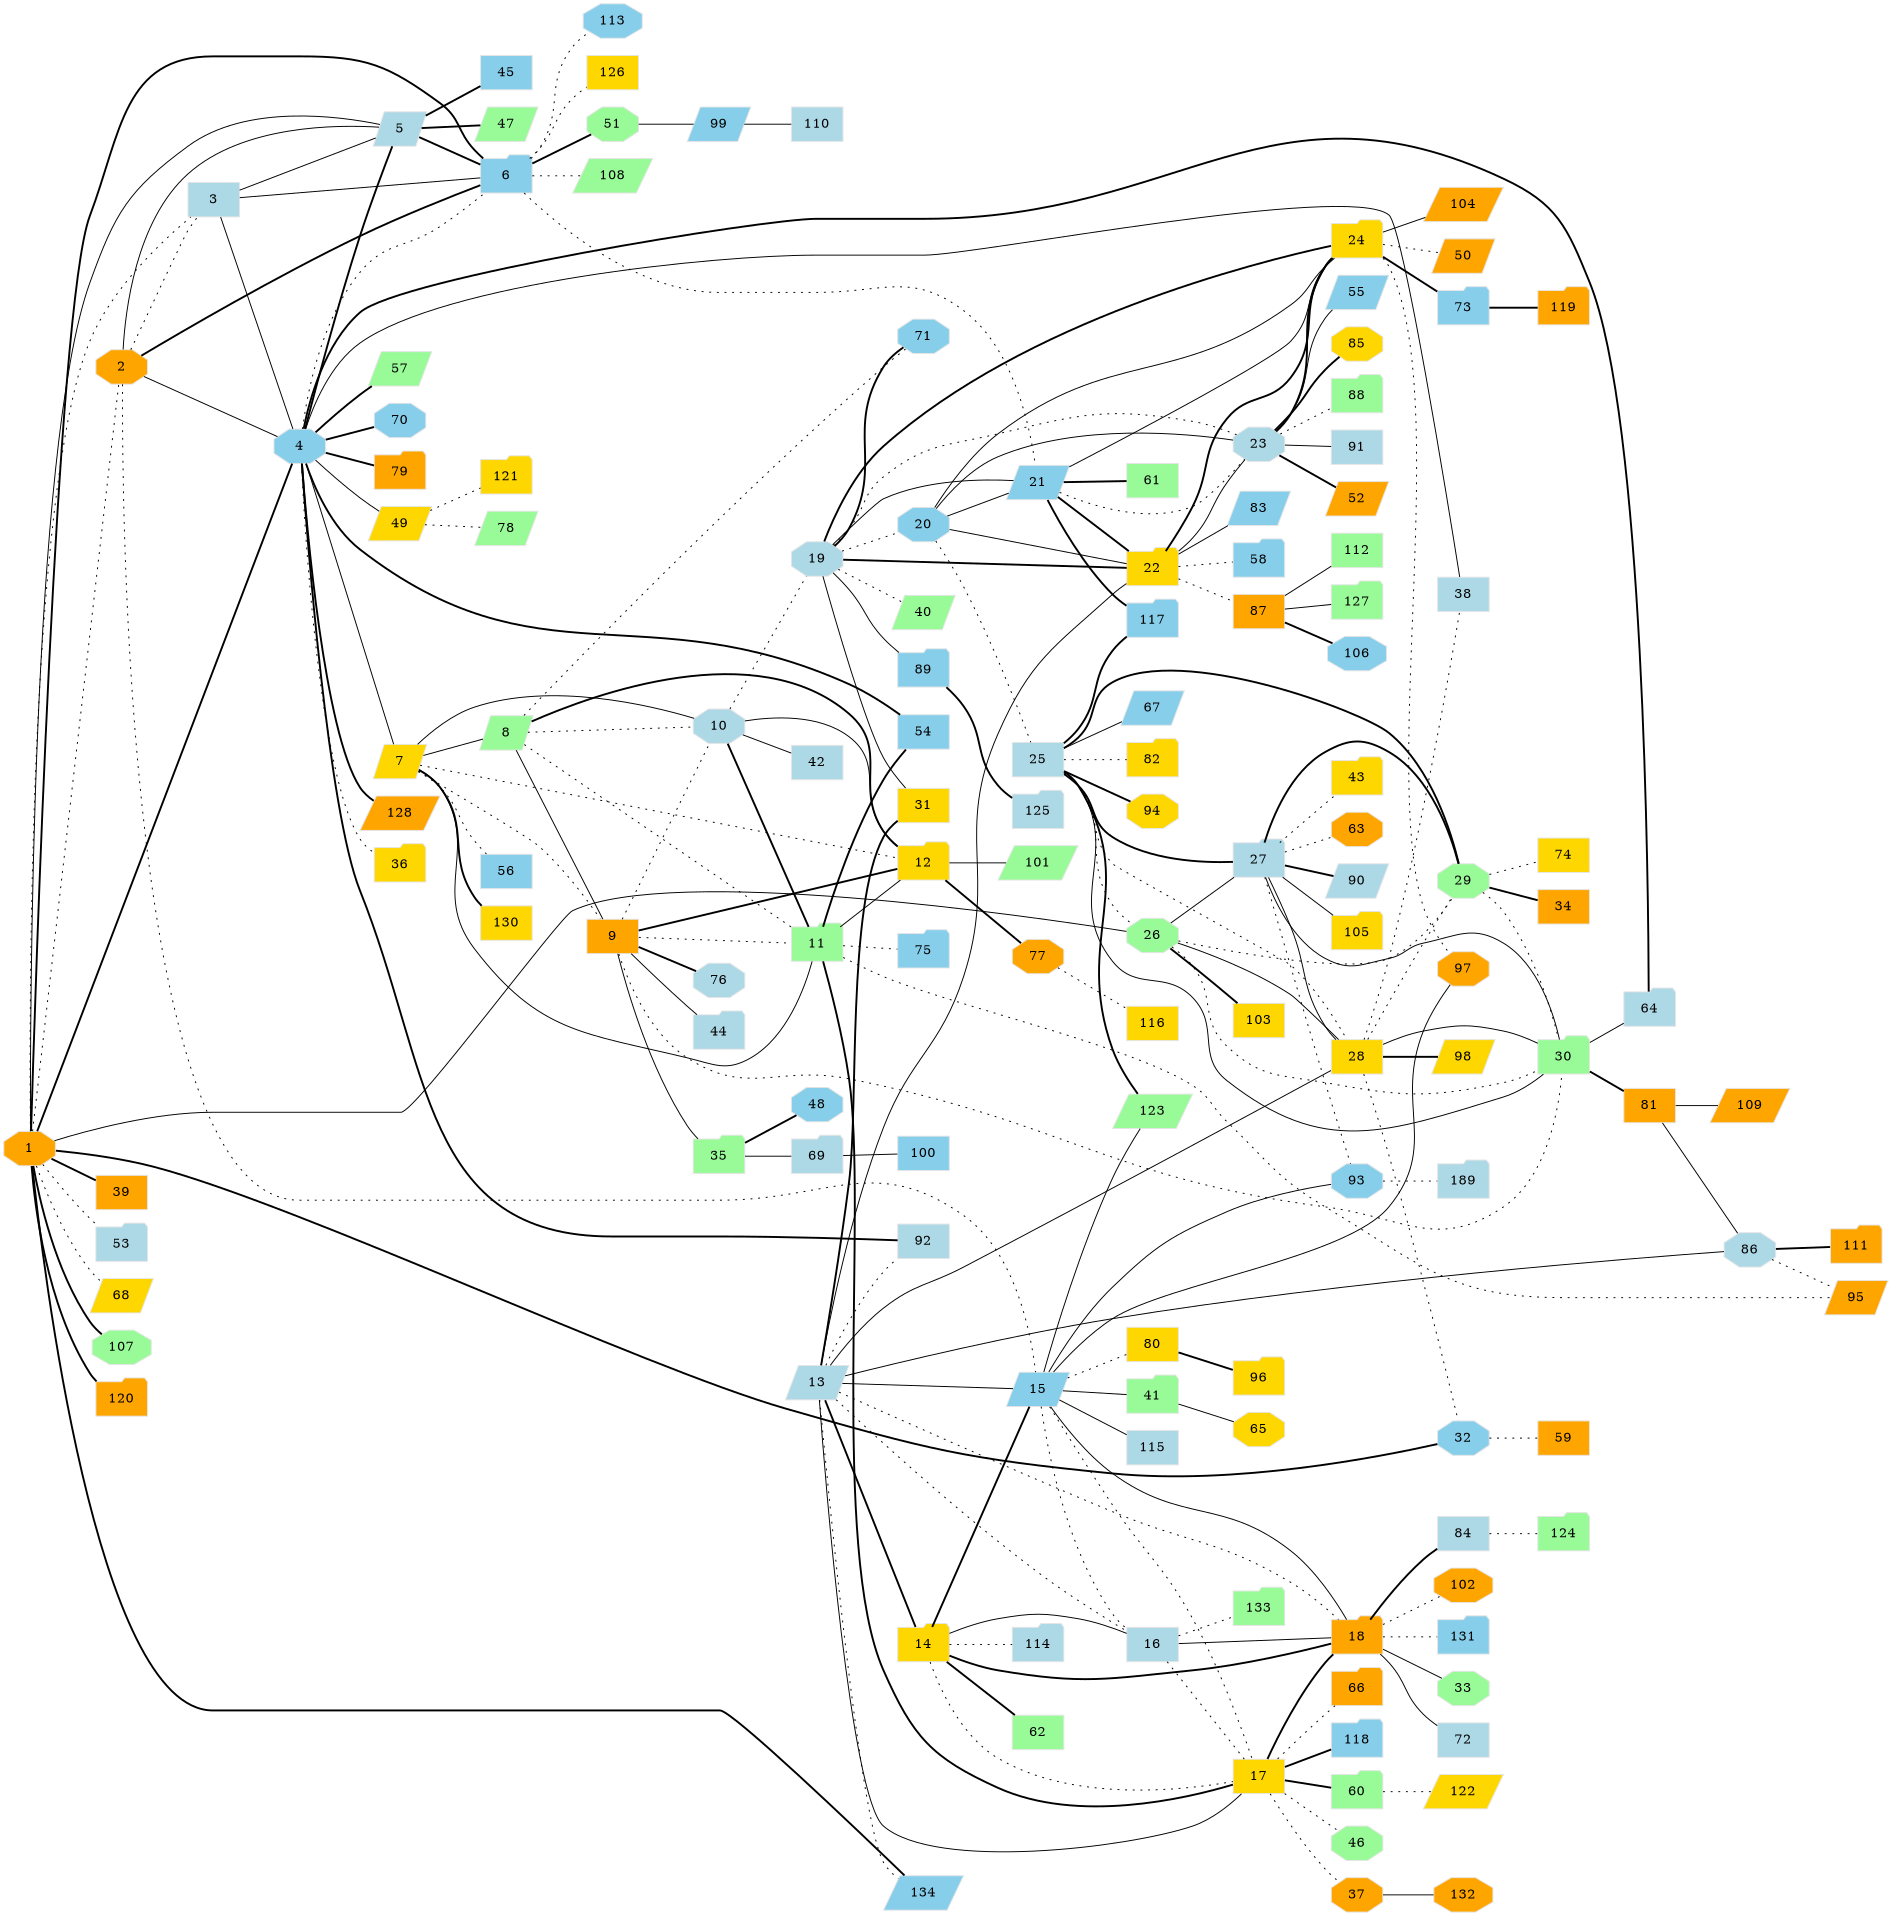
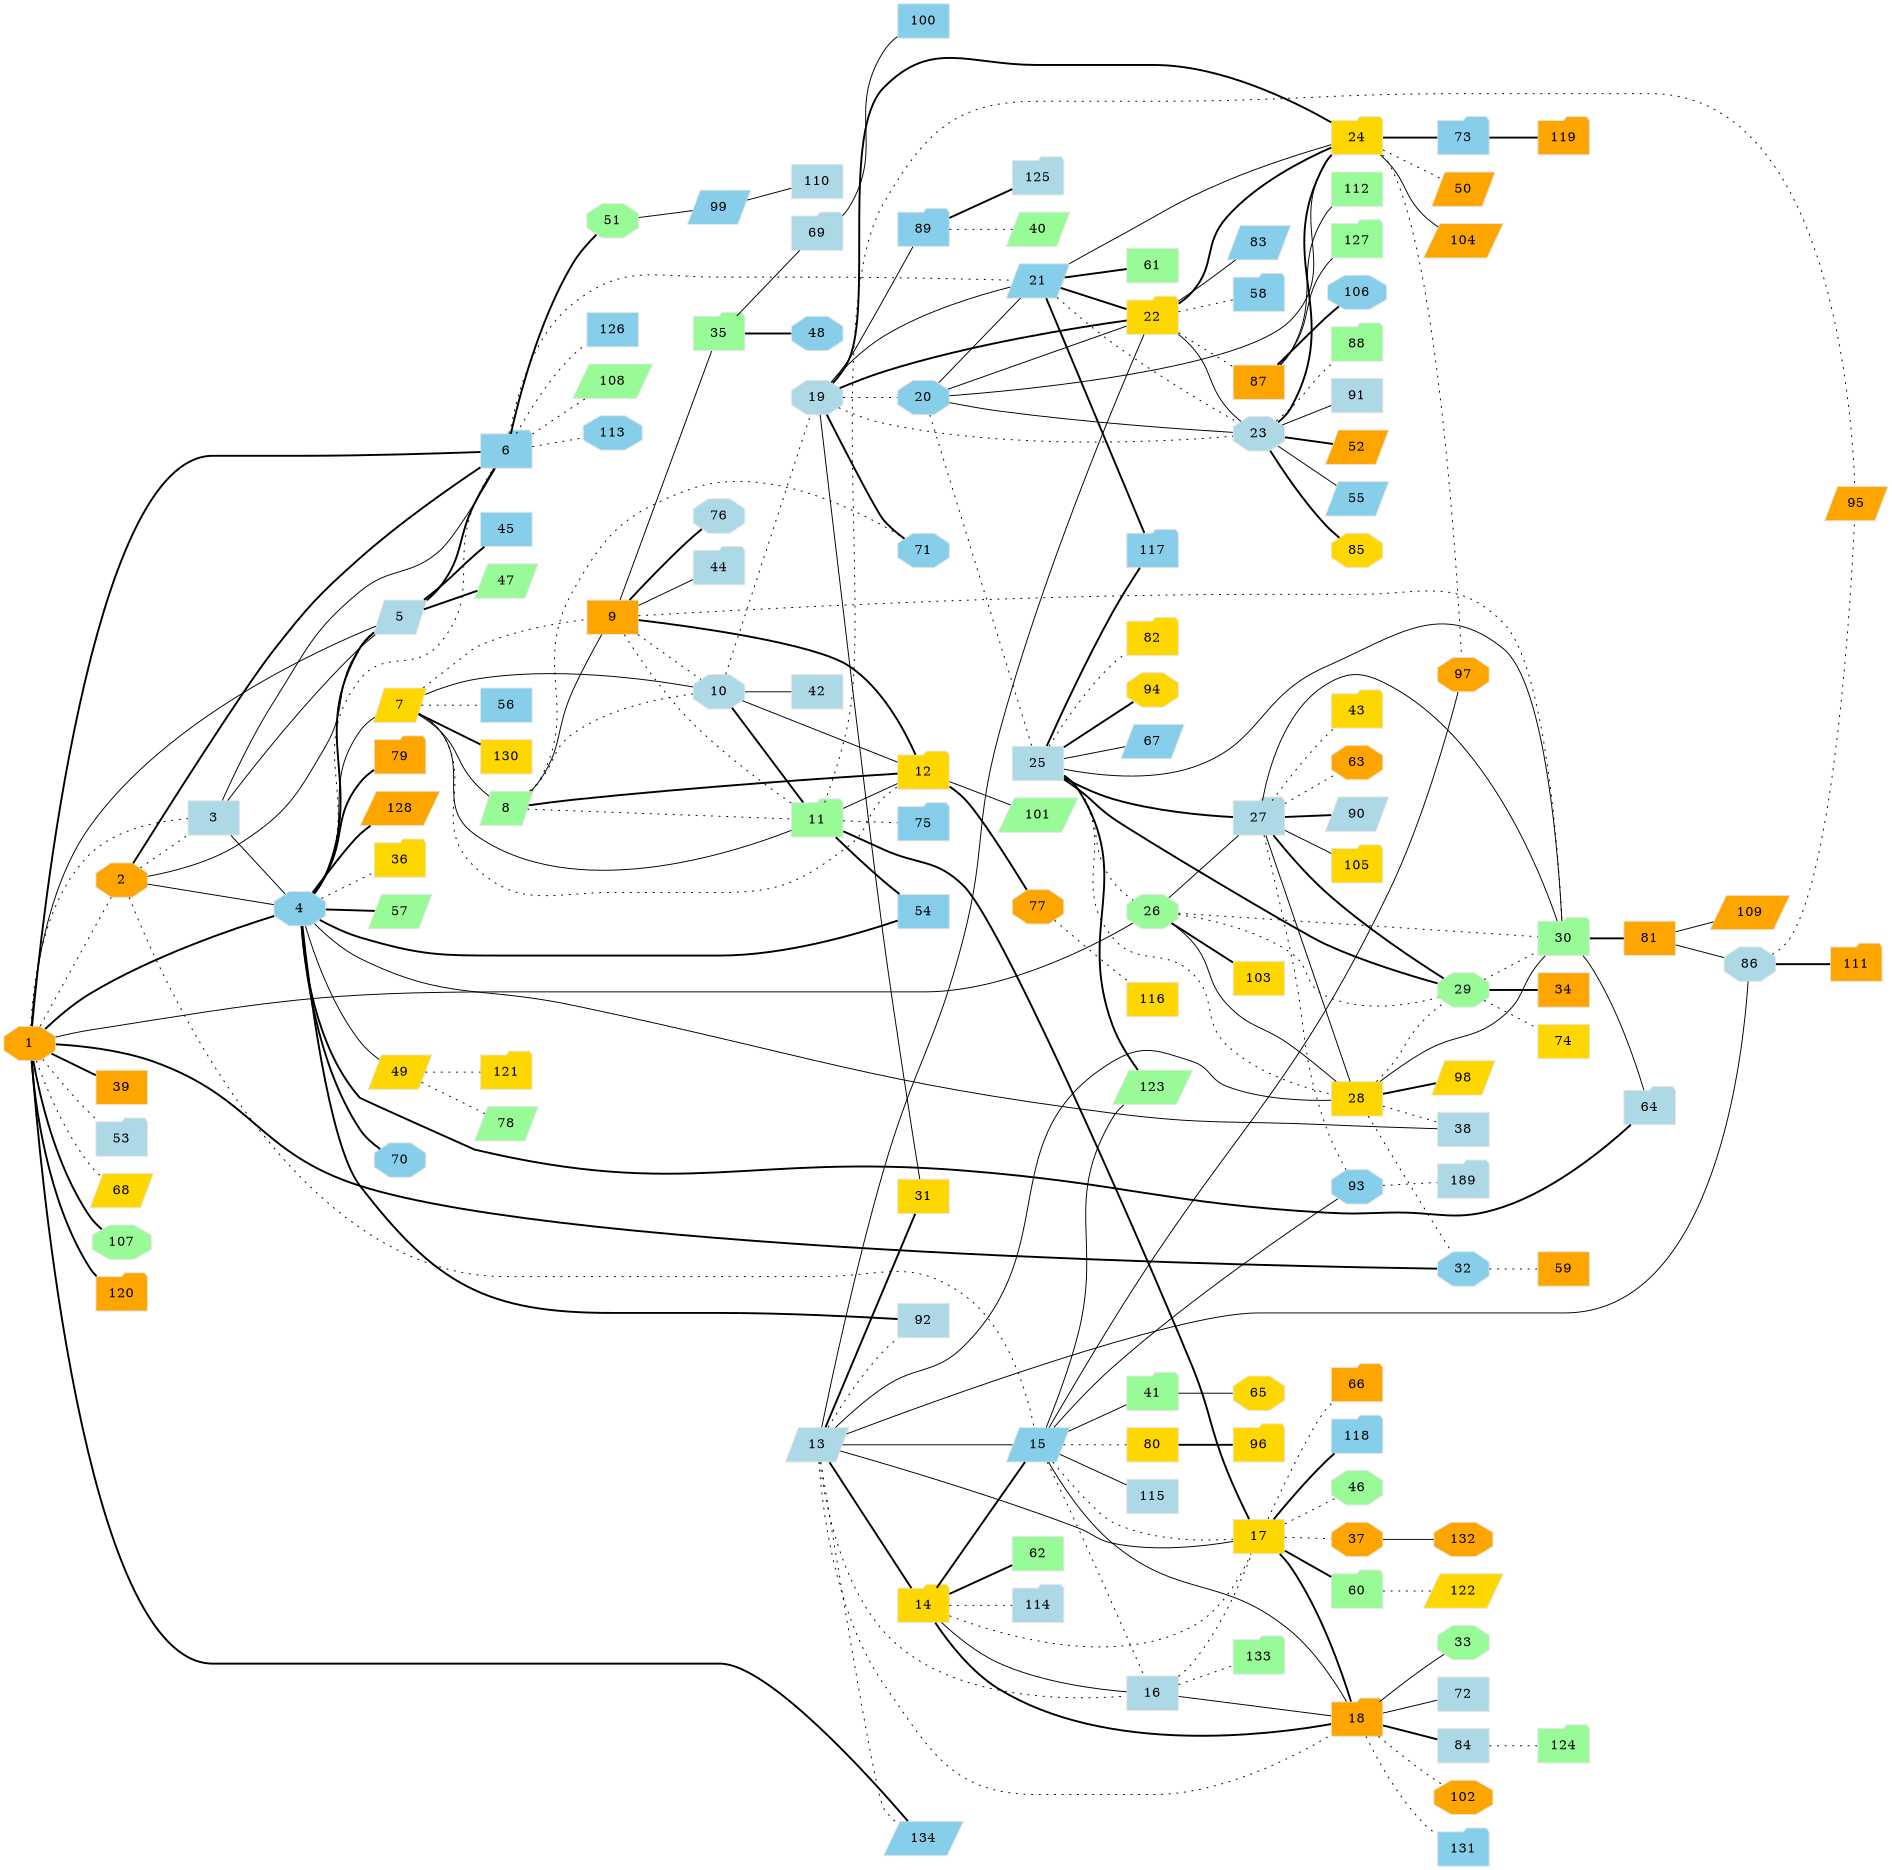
(613, 73) -> (613, 330)
(870, 586) -> (981, 229)
